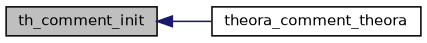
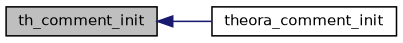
(316, 21) -> (304, 21)
